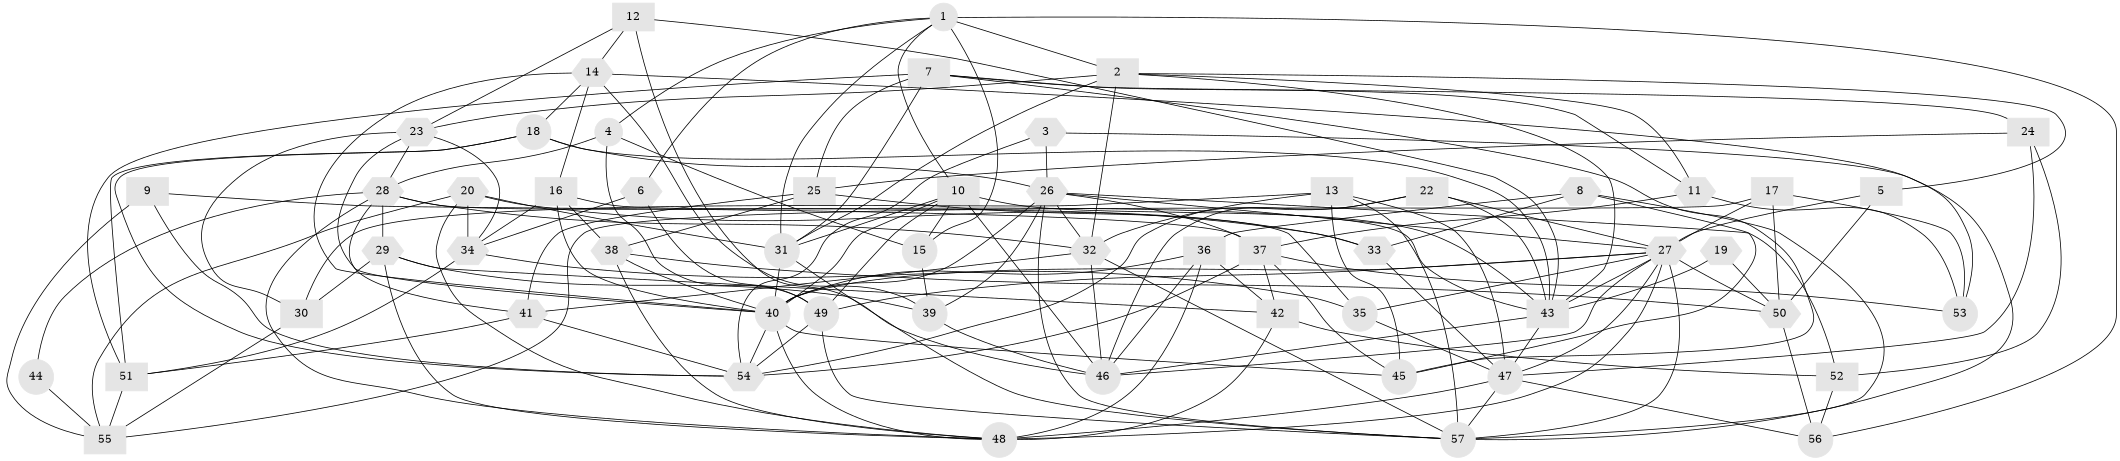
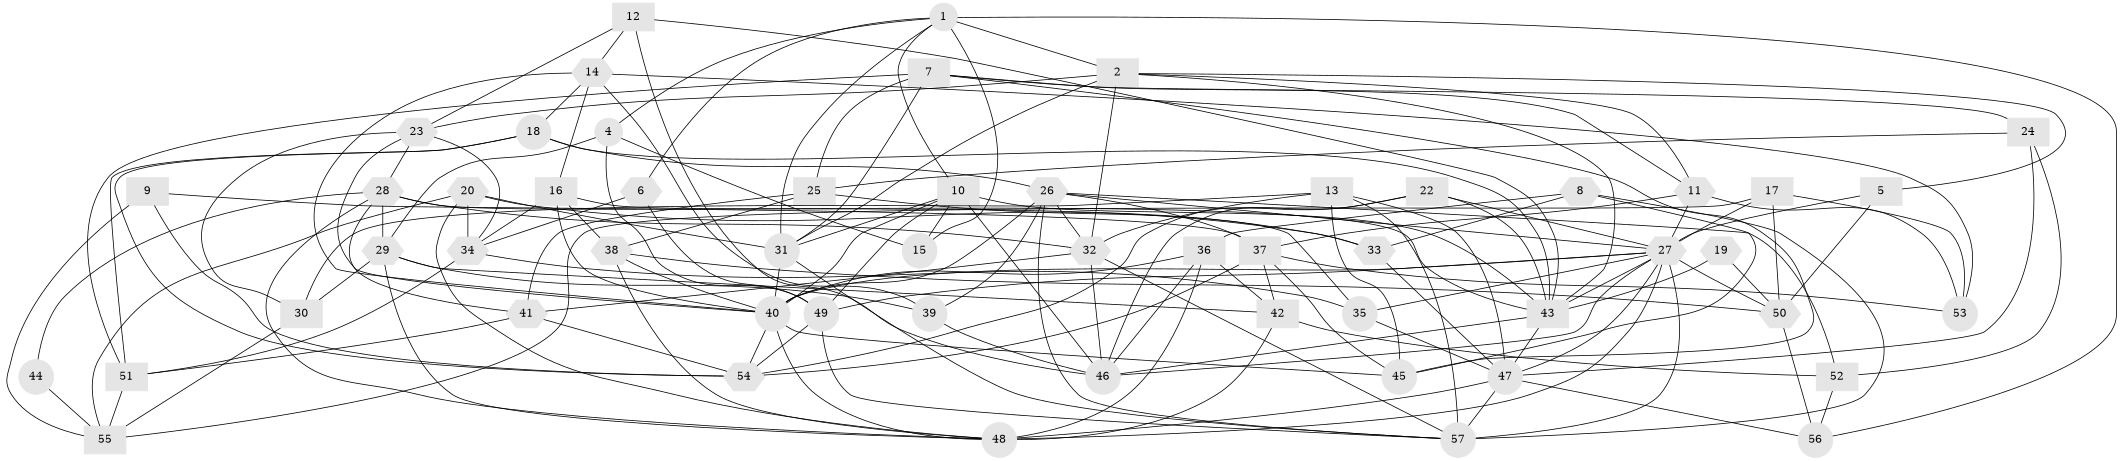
(1046, 132) -> none
(497, 161) -> (473, 162)
none -> (1680, 221)
(925, 284) -> none
